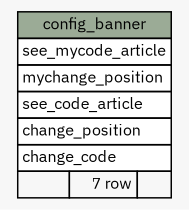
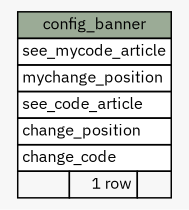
(112, 184) -> (112, 184)
